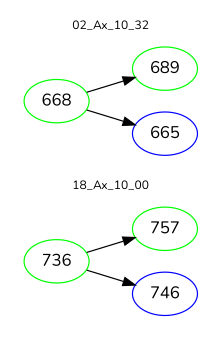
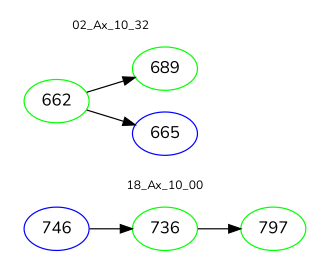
(57, 101) -> (57, 101)
(165, 229) -> (273, 229)
(105, 276) -> (105, 229)
